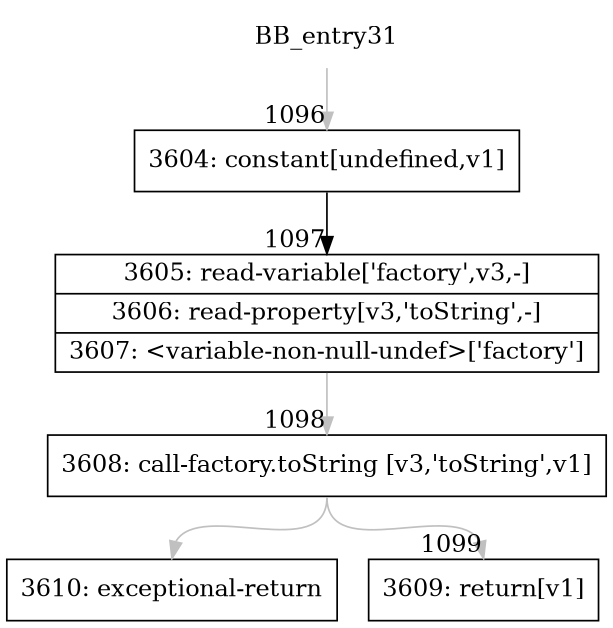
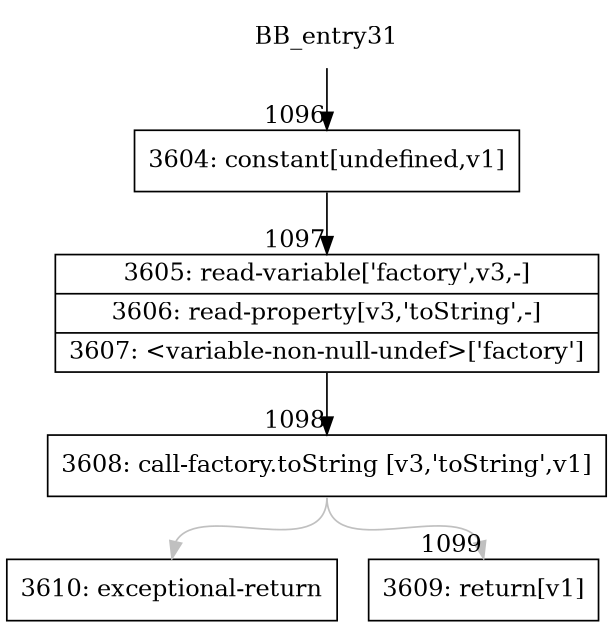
(327, 90) -> (327, 90)
(327, 395) -> (327, 395)
